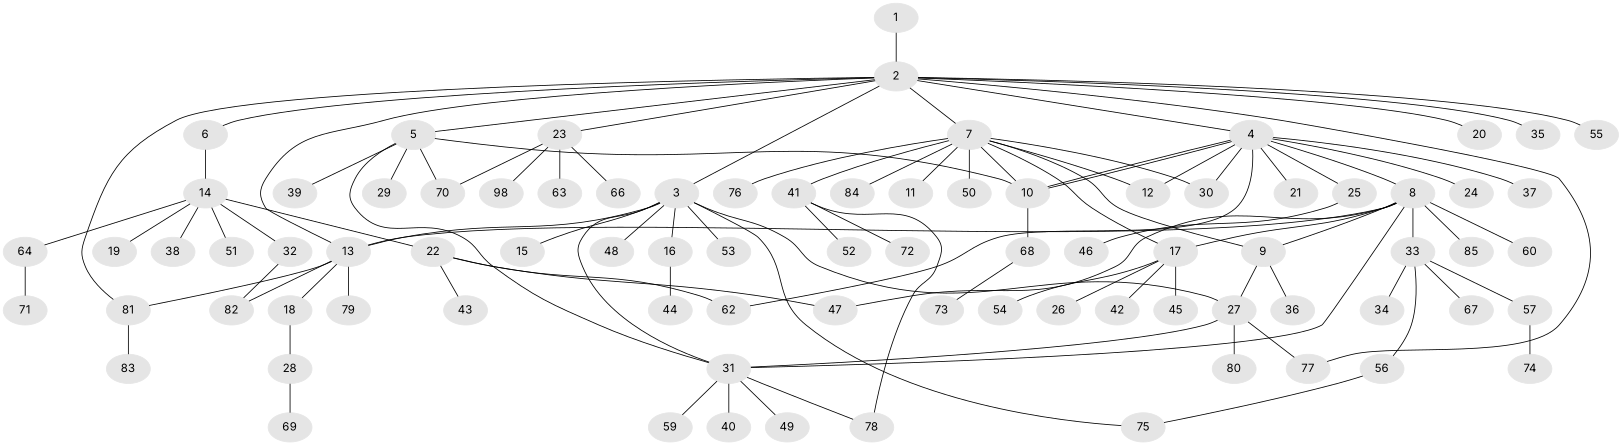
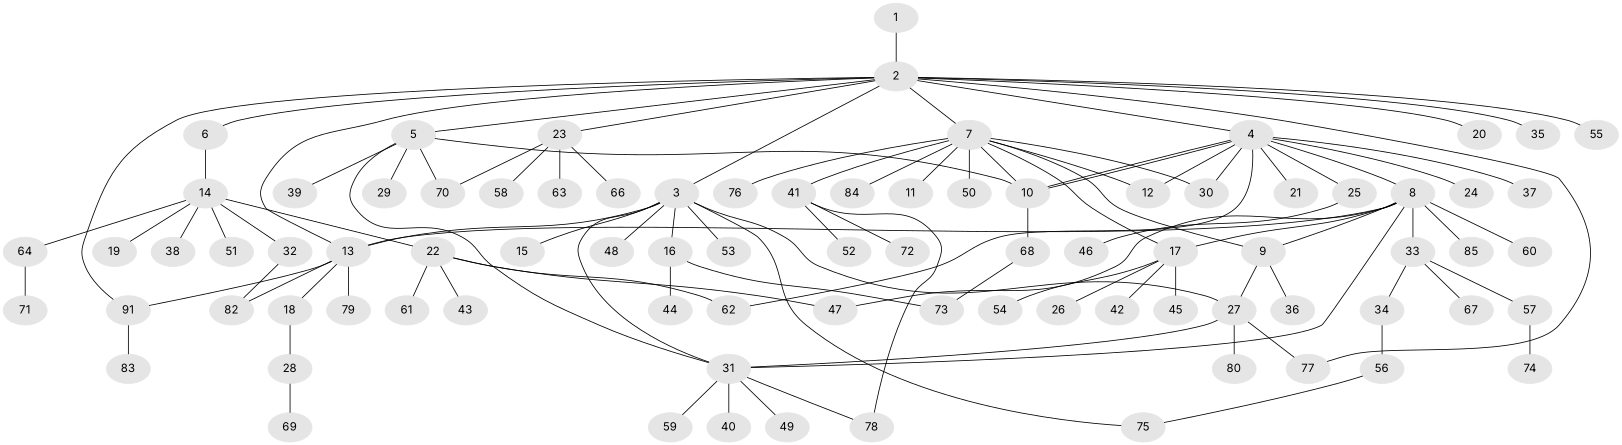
(501, 193) -> (501, 193)
none -> (803, 287)
(128, 310) -> (128, 310)
none -> (407, 310)
(1414, 314) -> (1382, 340)
